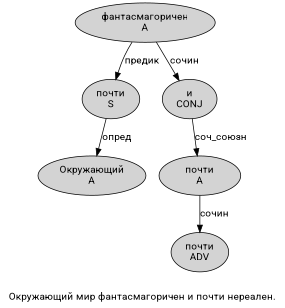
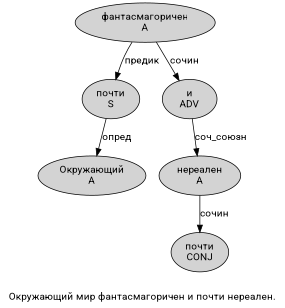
(190, 99) -> (190, 99)
(200, 176) -> (200, 176)
(200, 252) -> (200, 252)
